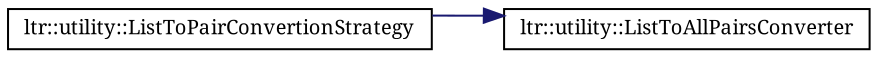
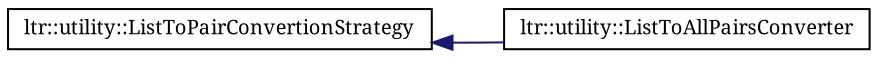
(458, 16) -> (478, 43)
